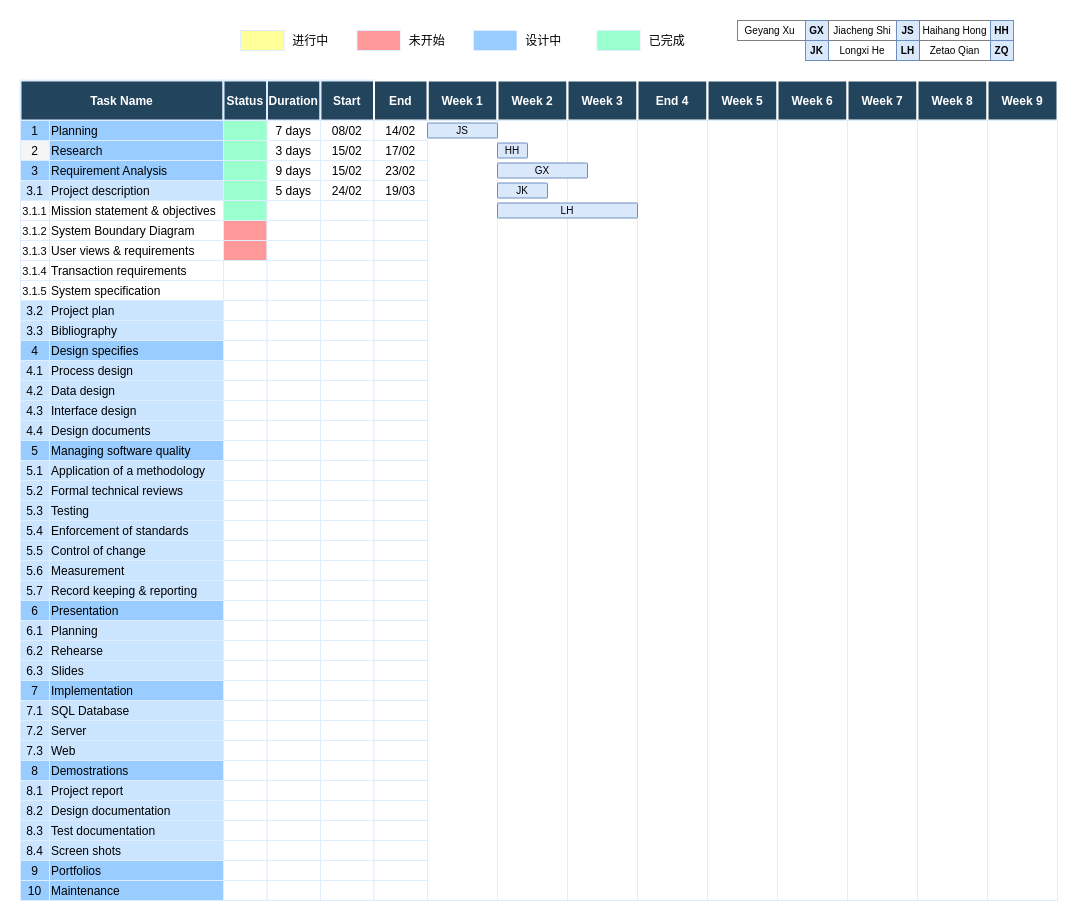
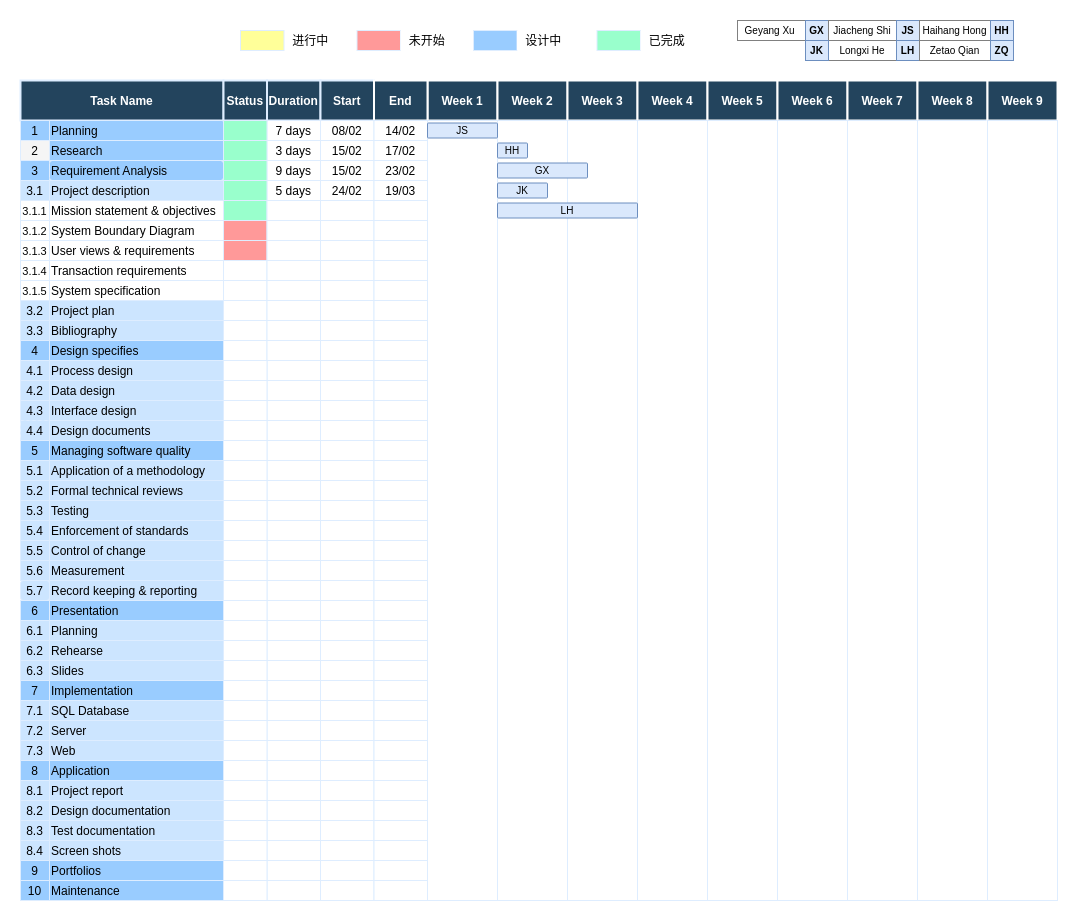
(672, 101) -> (672, 101)
(137, 171) -> (137, 171)
(93, 771) -> (83, 771)
